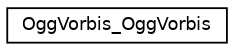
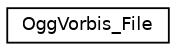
(117, 25) -> (88, 25)
